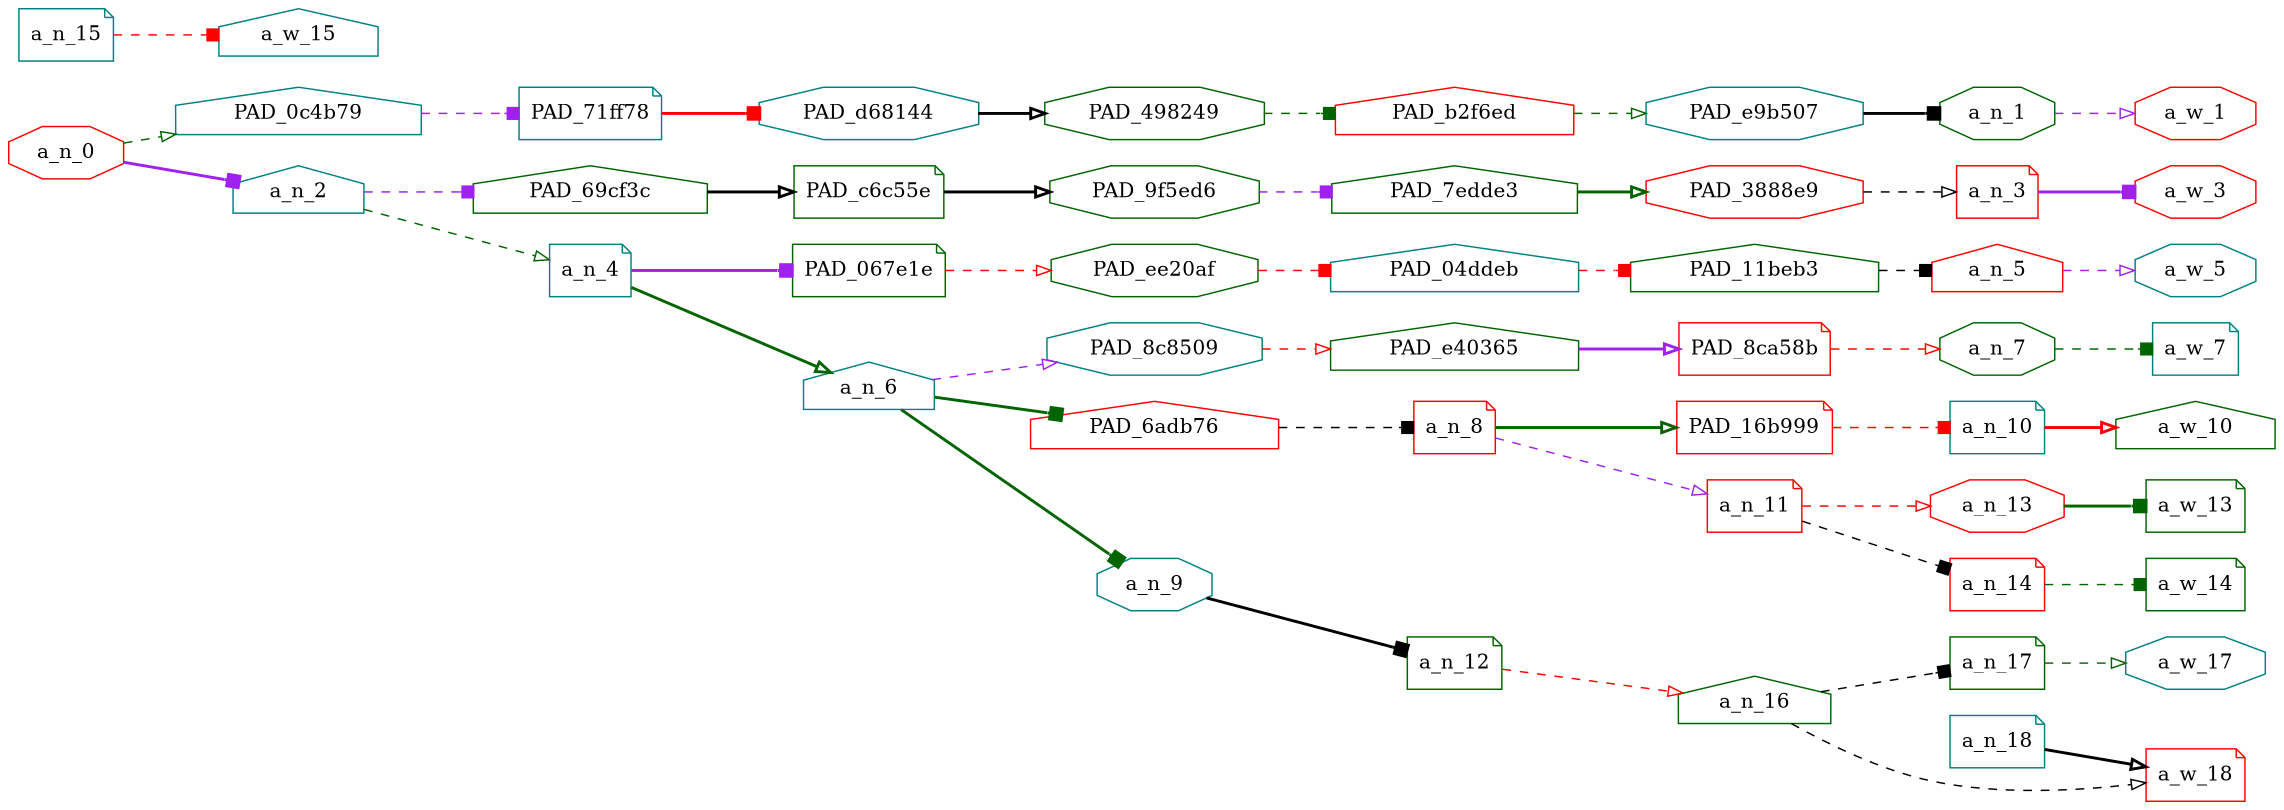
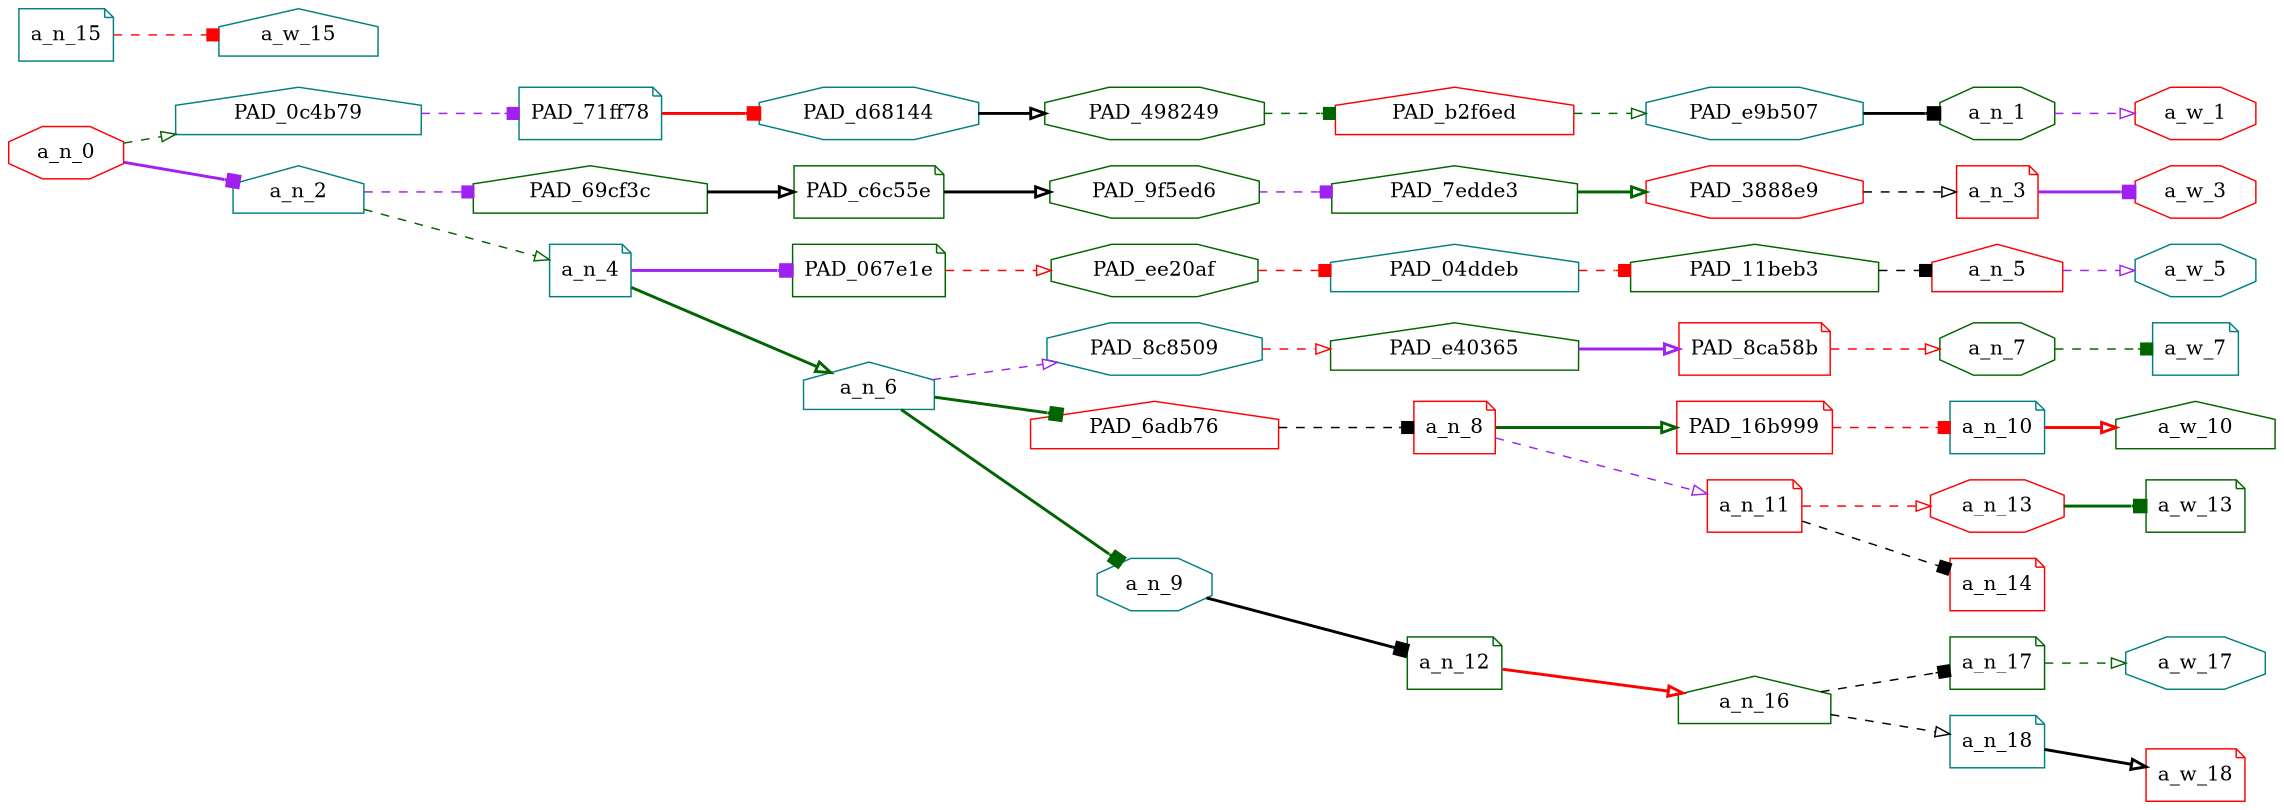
(2196, 585) -> none
(1585, 680) -> (1585, 680)
(1956, 785) -> (1883, 723)
